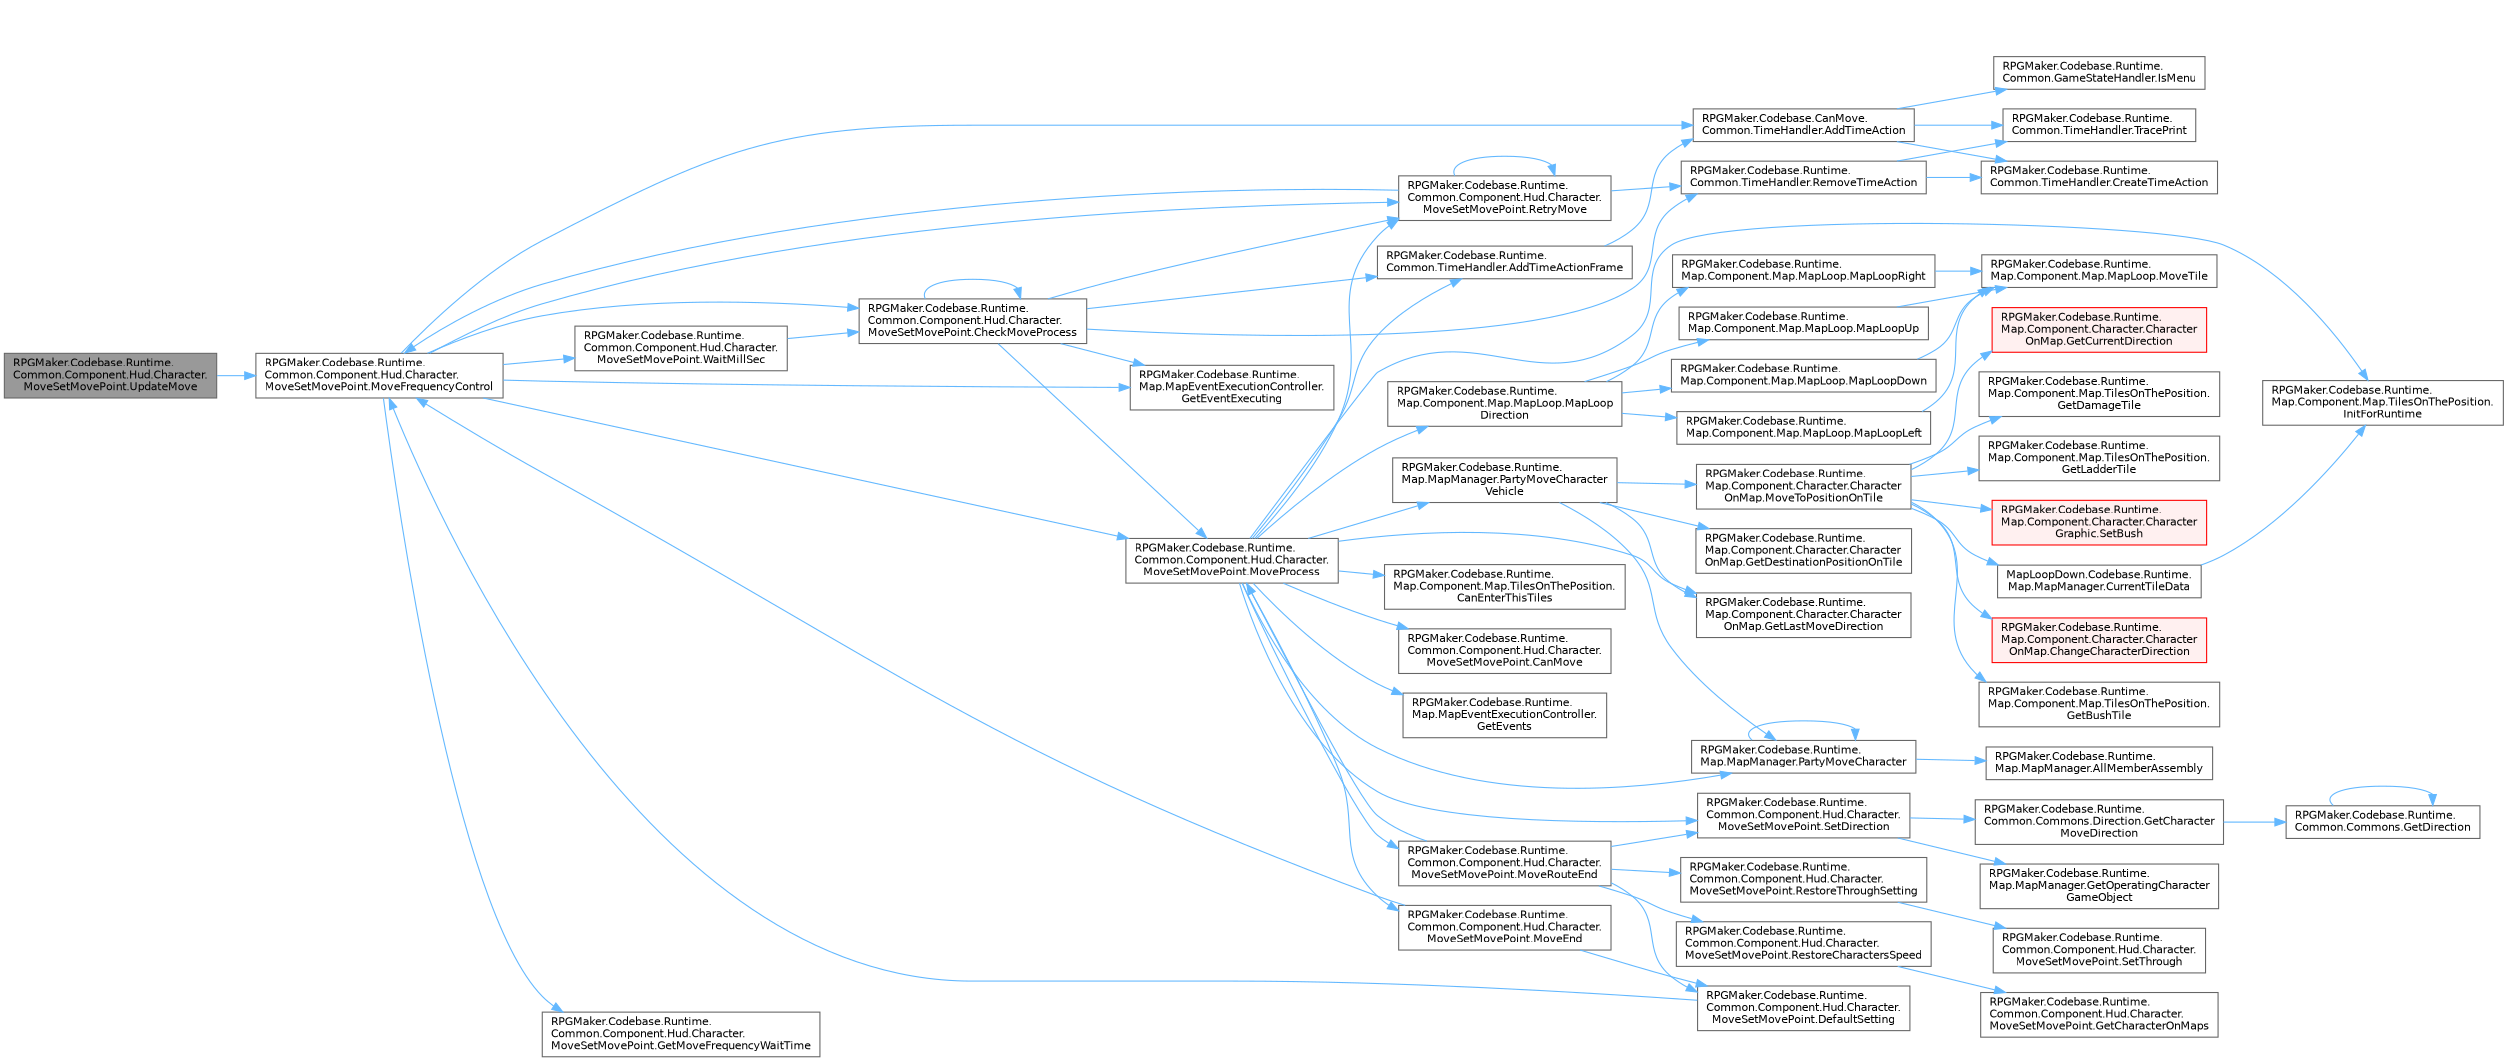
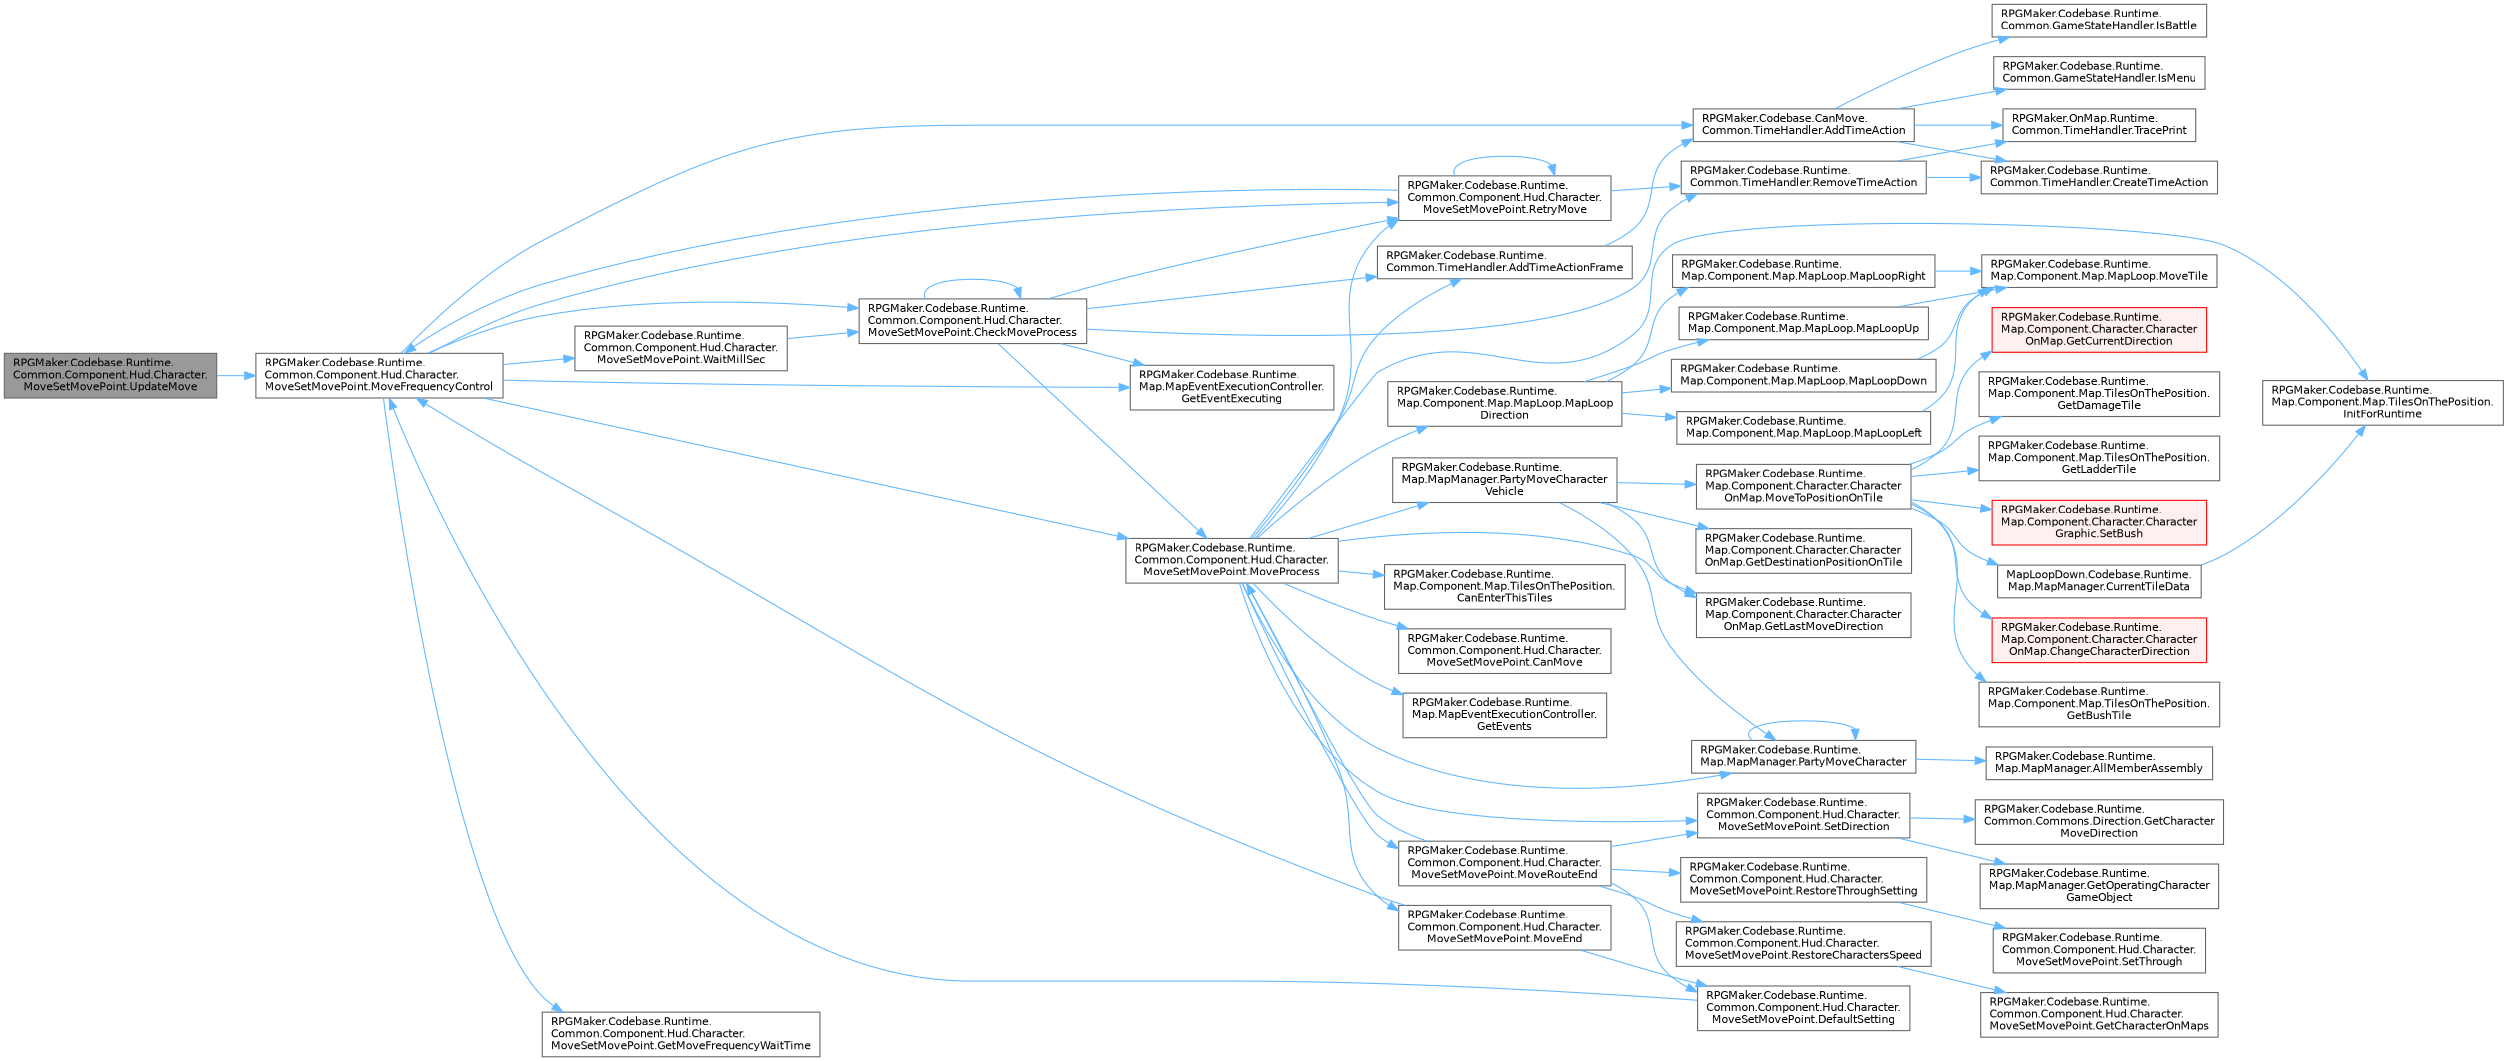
none -> (2099, 21)
(2099, 125) -> (2099, 125)
(2383, 822) -> none
